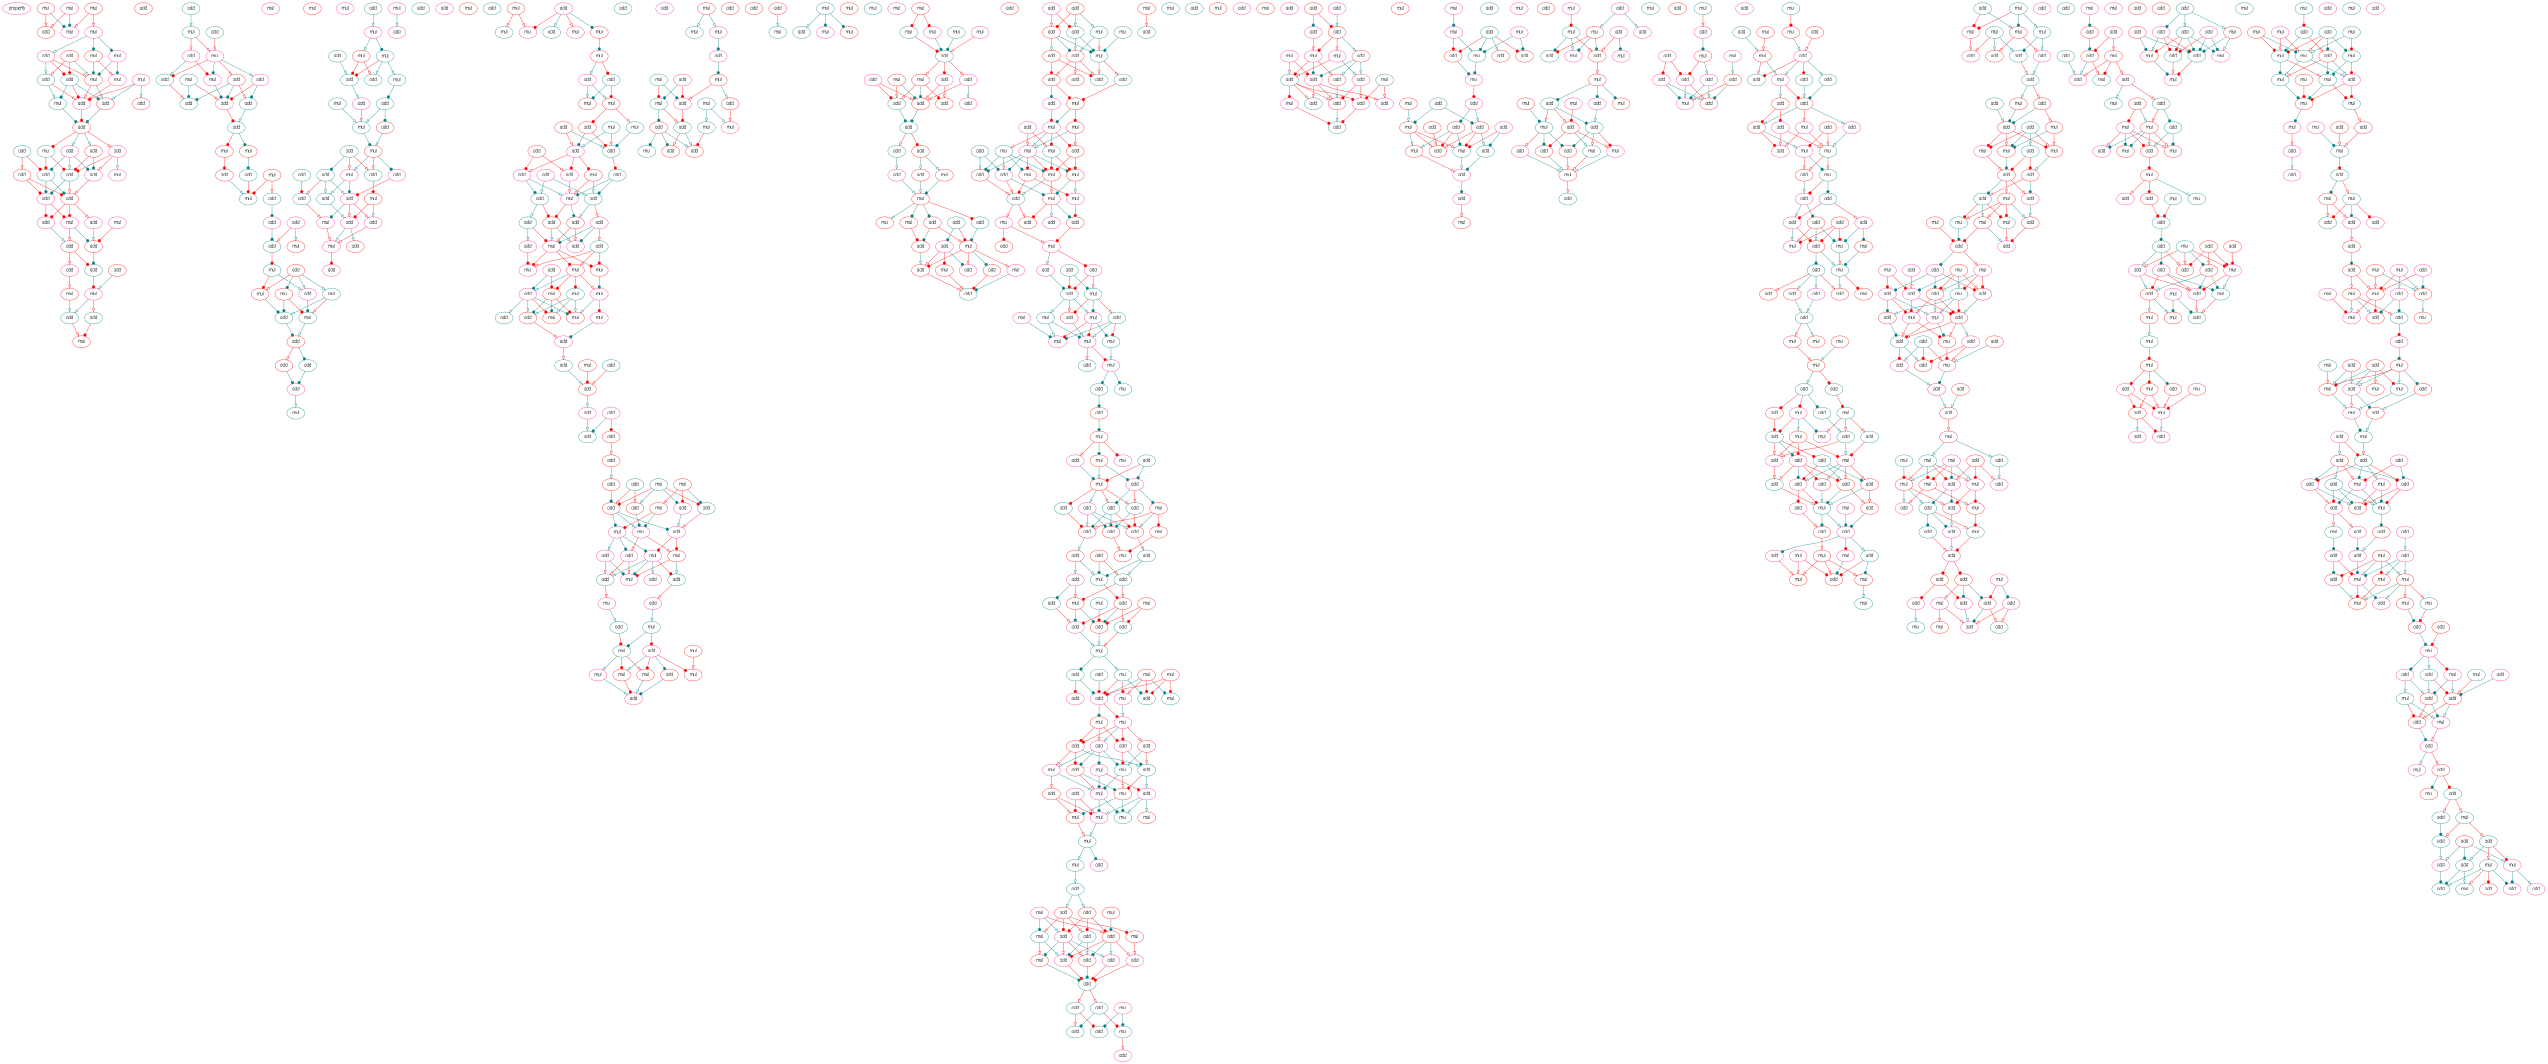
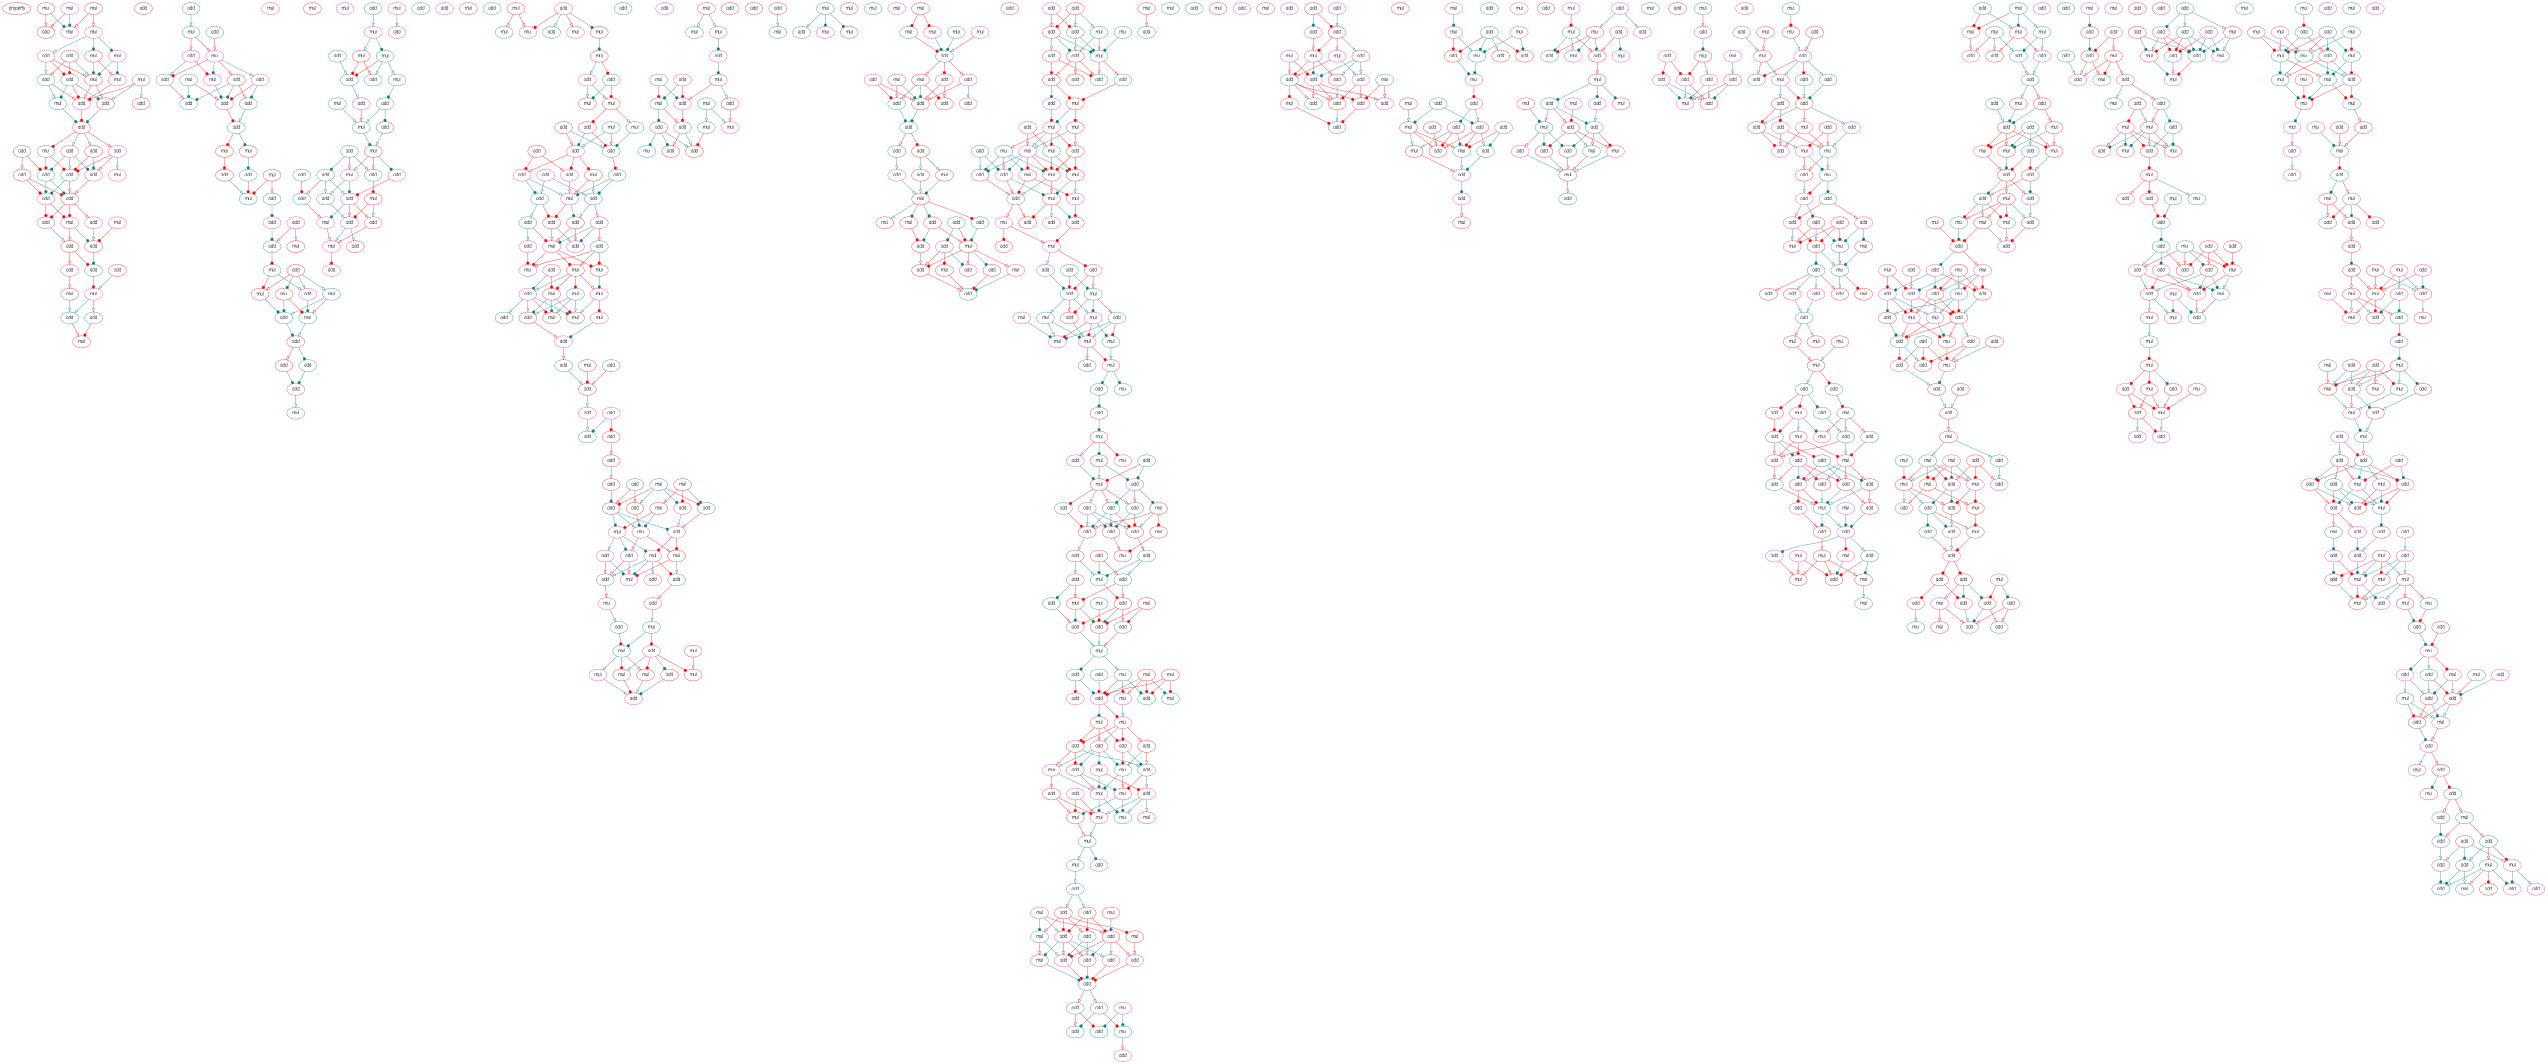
(17, 9) -> (17, 9)
